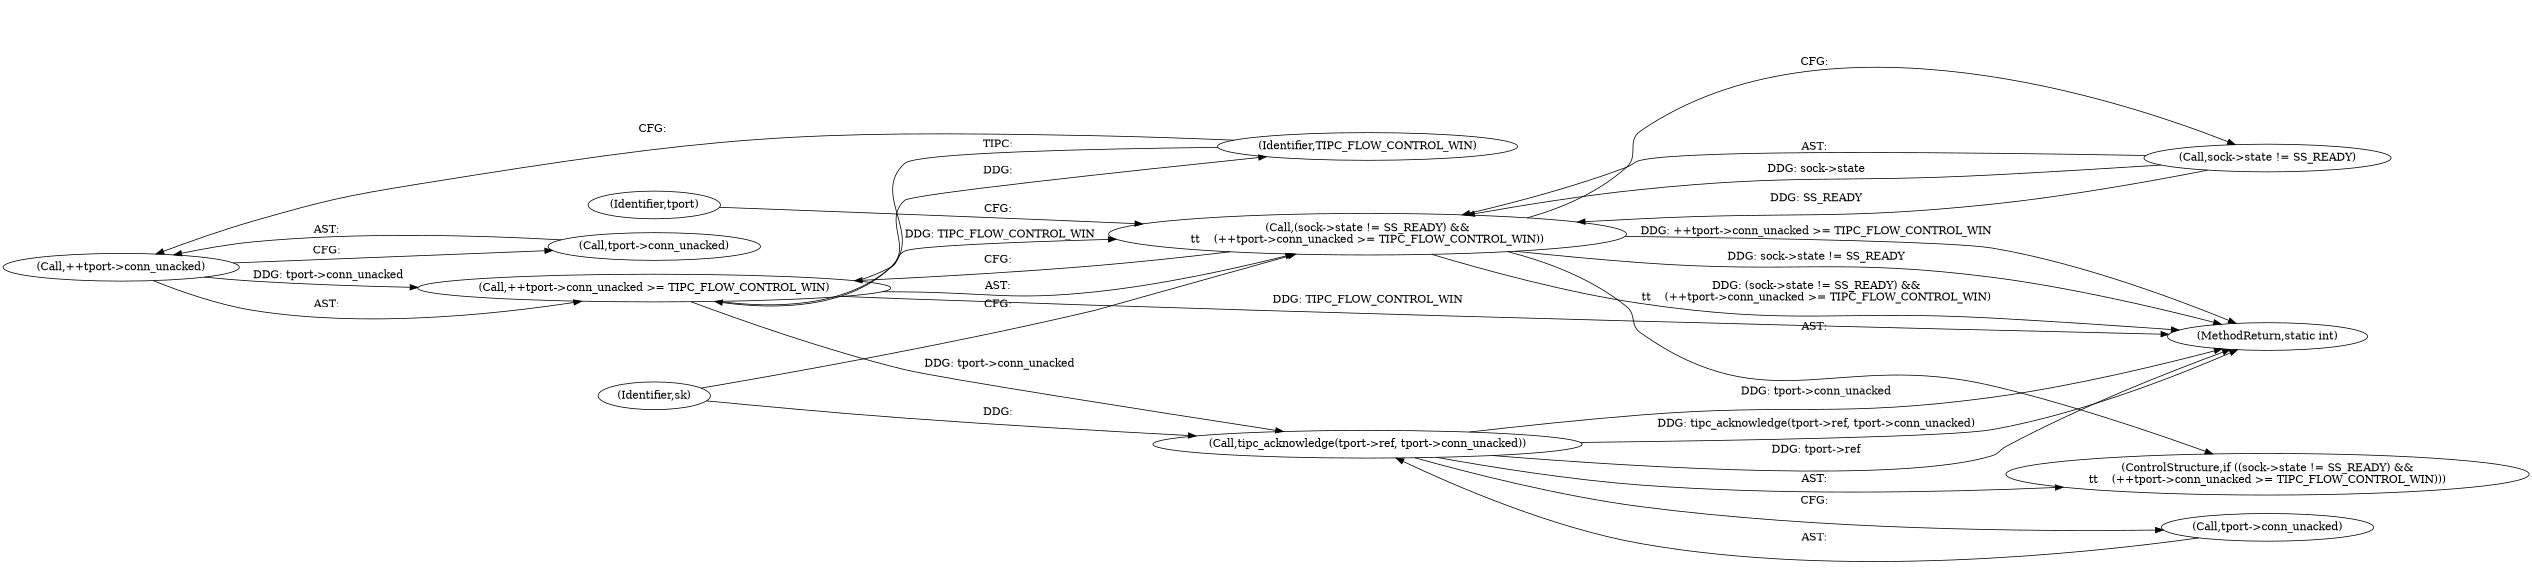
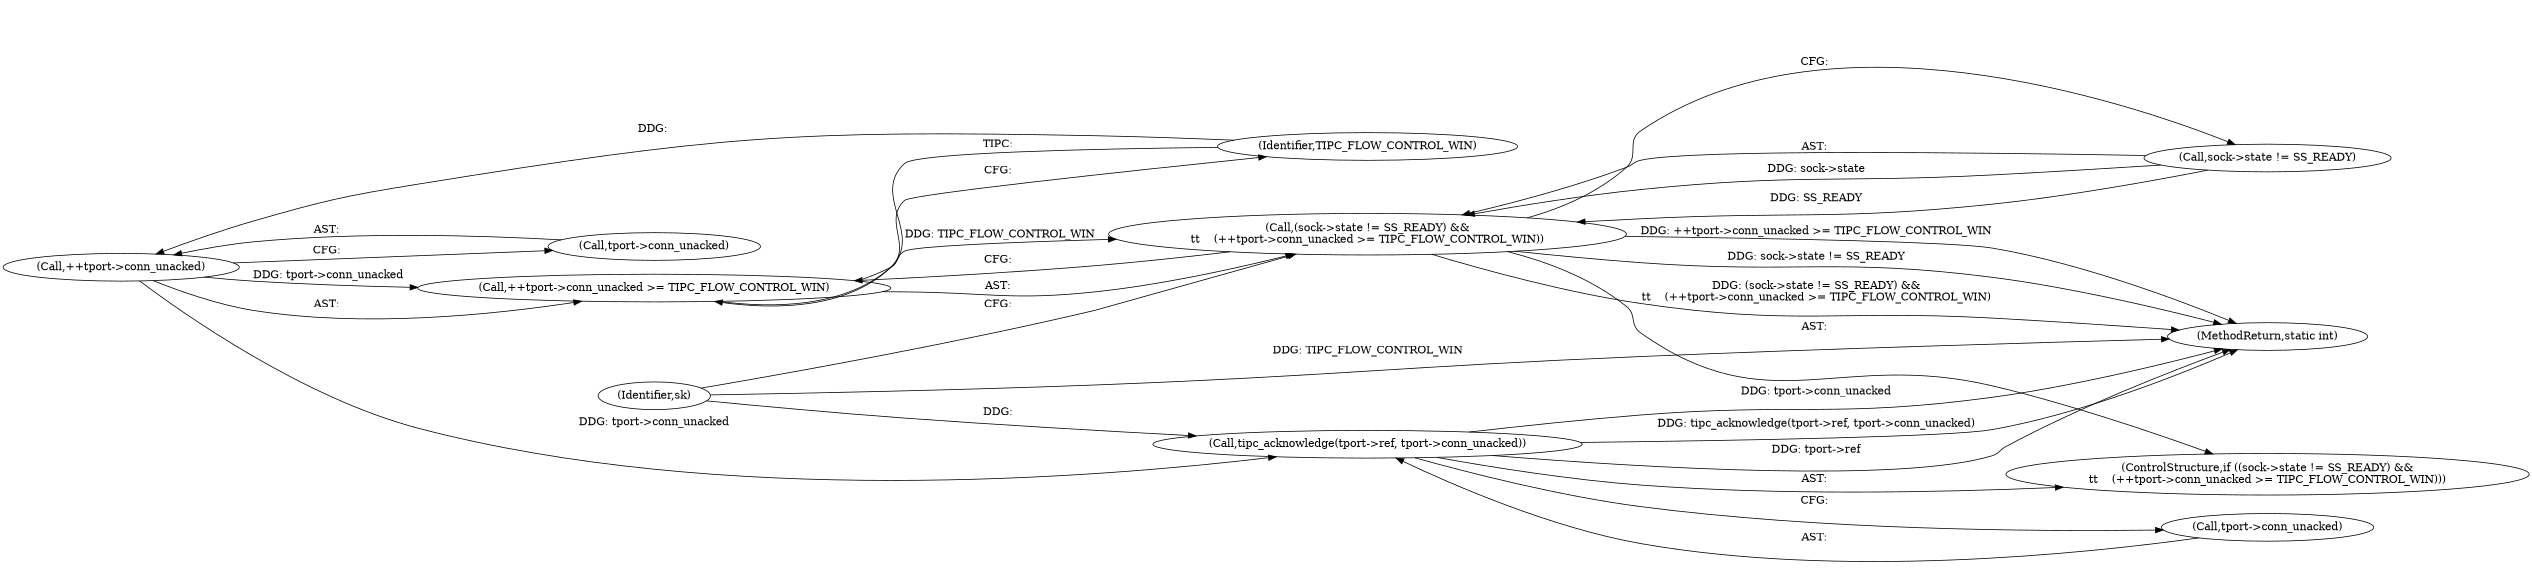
(654, 129) -> (654, 129)
(1000, 171) -> (1000, 171)
(654, 205) -> none
(1502, 317) -> (1436, 367)
(979, 383) -> (684, 471)
